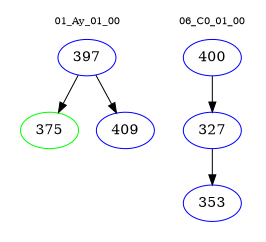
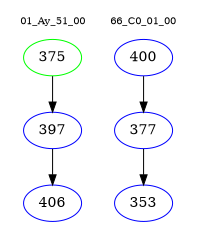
(87, 22) -> (53, 22)
(212, 22) -> (144, 22)
(71, 89) -> (53, 89)
(125, 130) -> (53, 203)
(212, 130) -> (144, 130)
